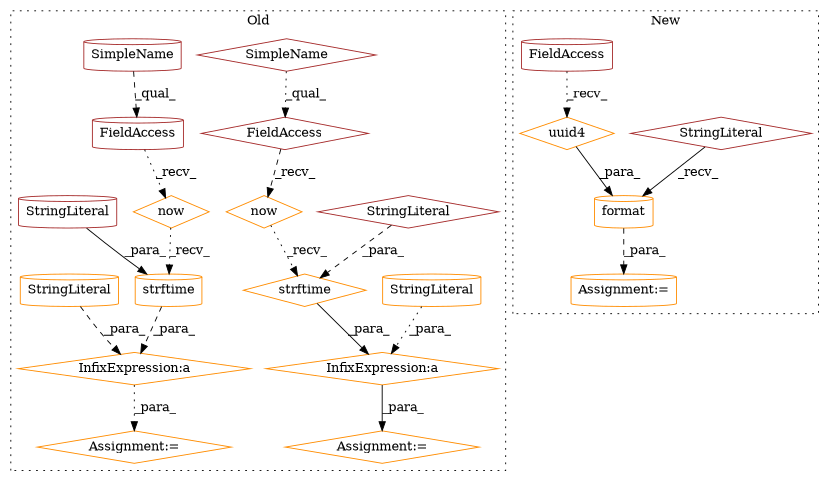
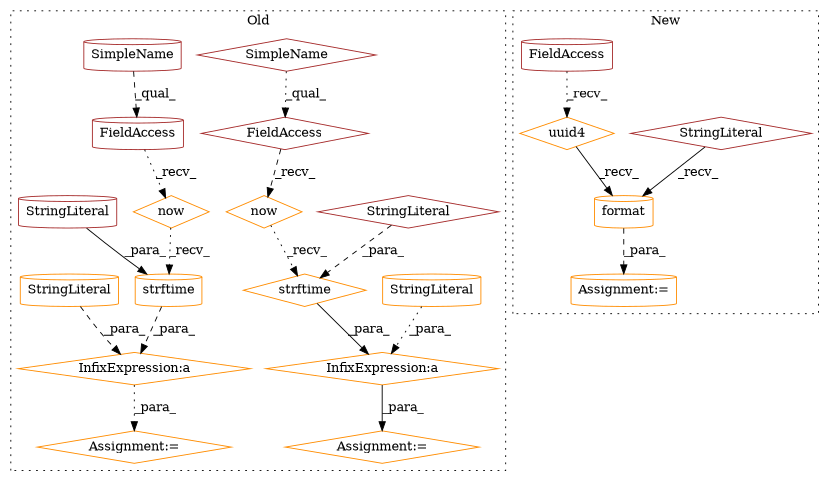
(619, 173) -> (619, 173)
